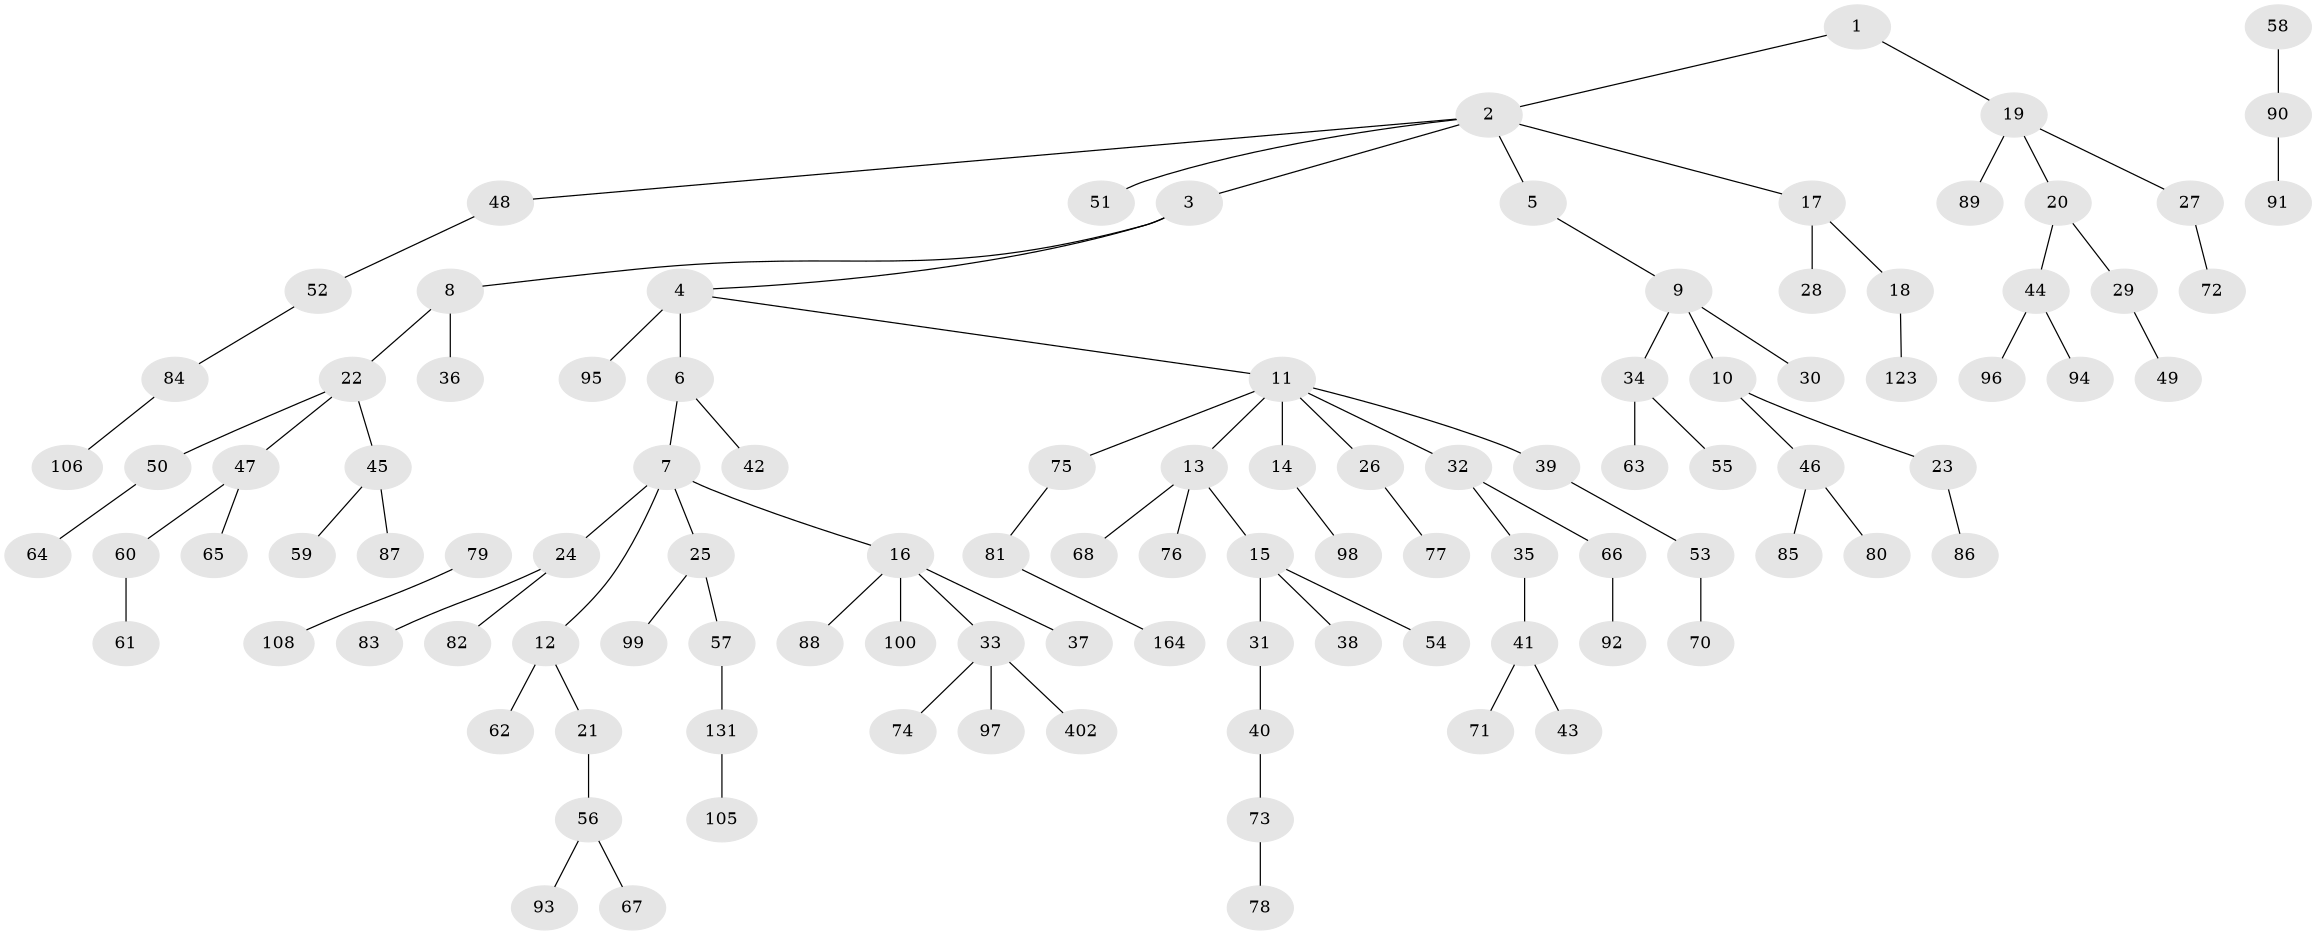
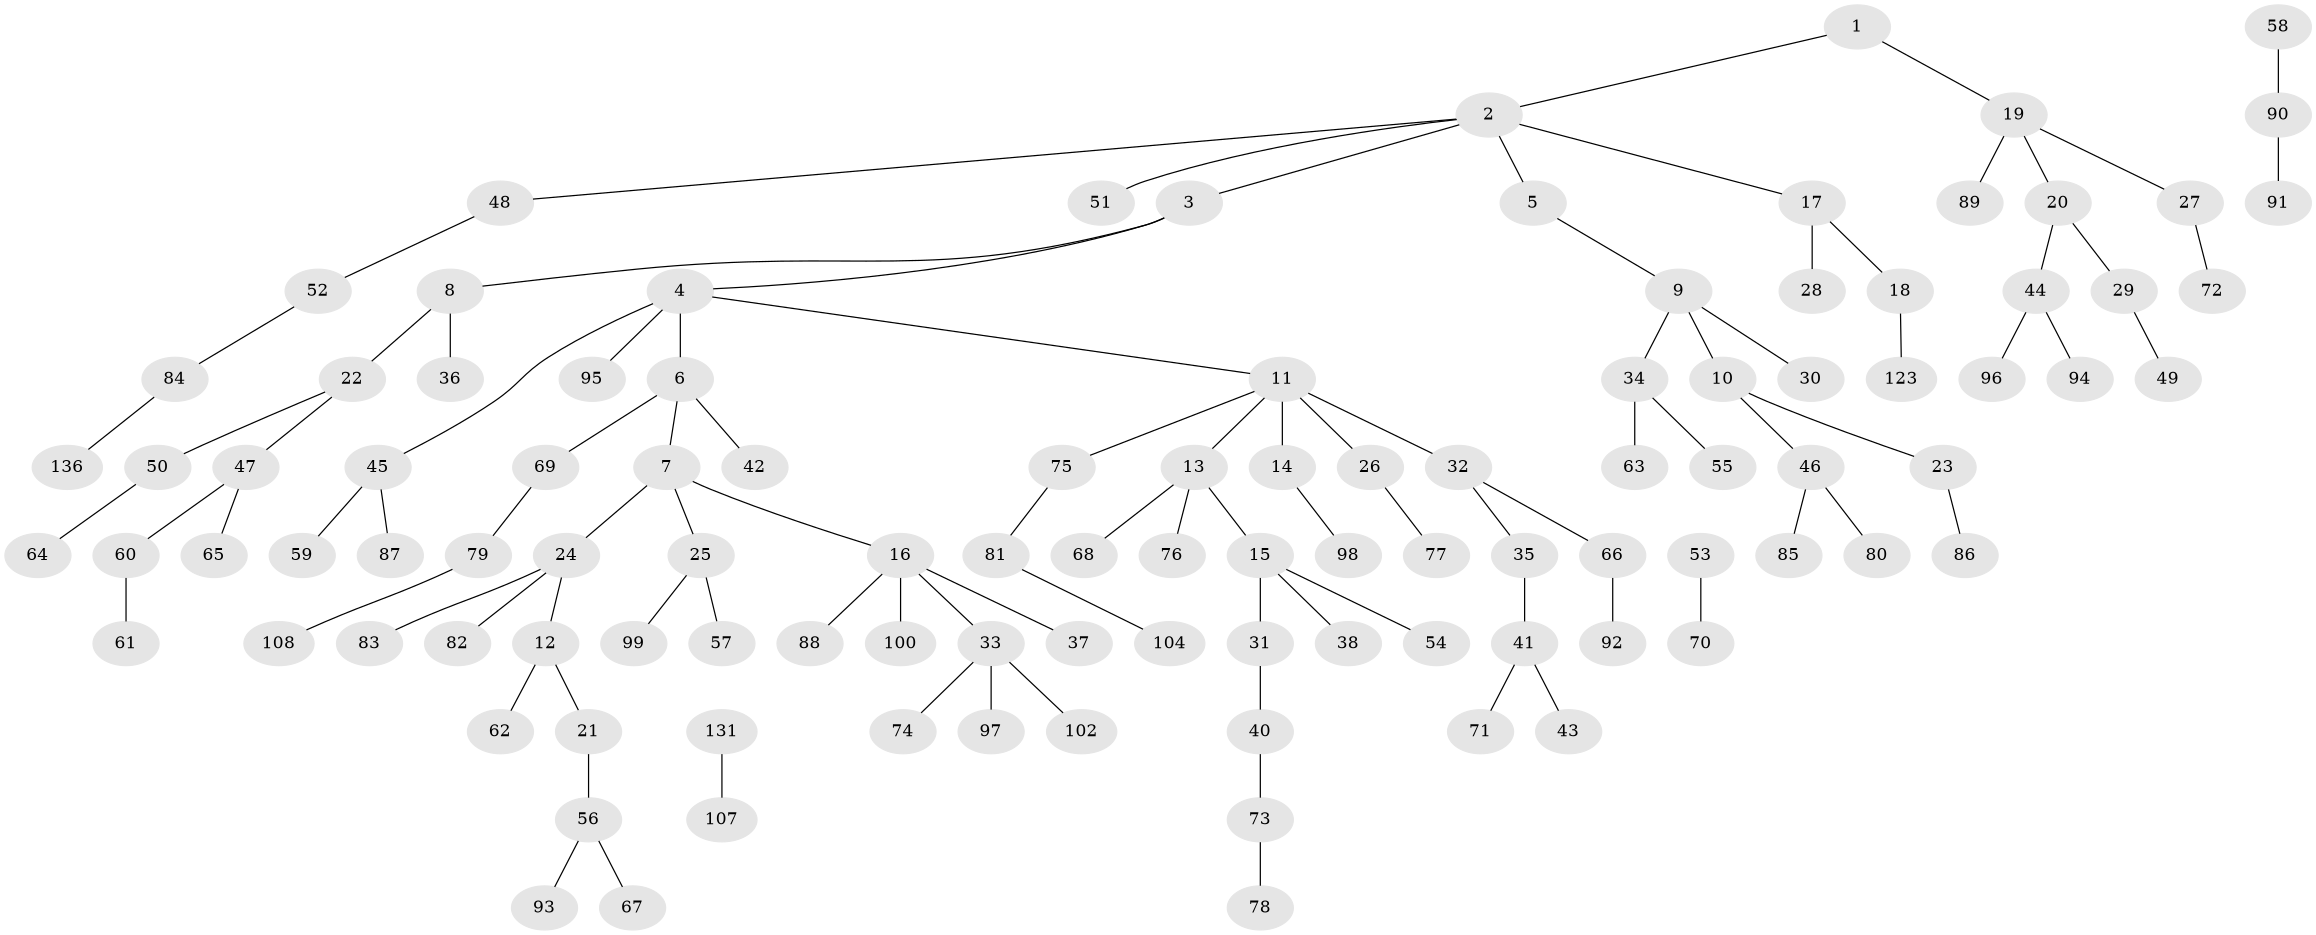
(365, 423) -> (526, 374)
(67, 467) -> (67, 467)
none -> (546, 467)
(1547, 467) -> none
(620, 563) -> (556, 599)
(1170, 644) -> (1170, 644)
(722, 688) -> none
(1082, 732) -> (1082, 732)
(722, 820) -> (722, 820)
